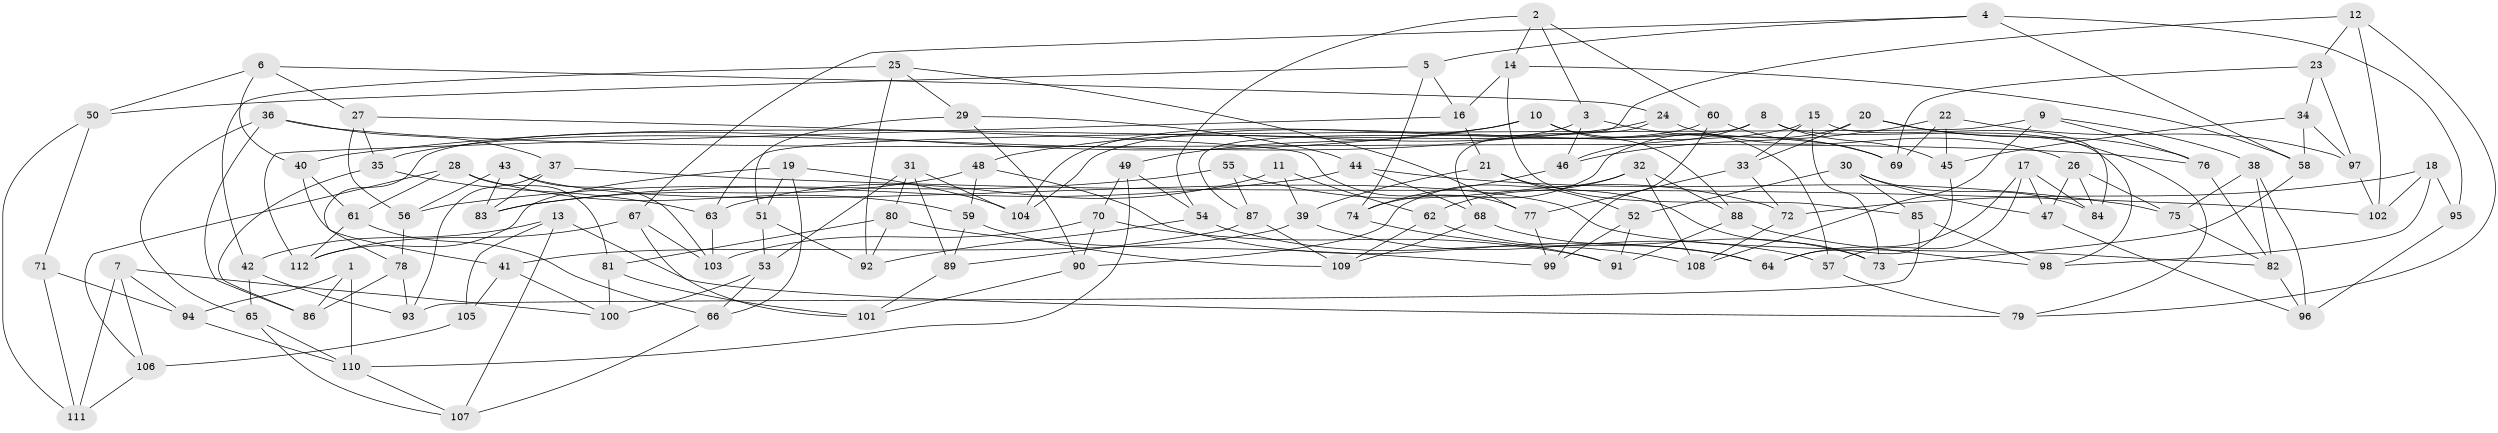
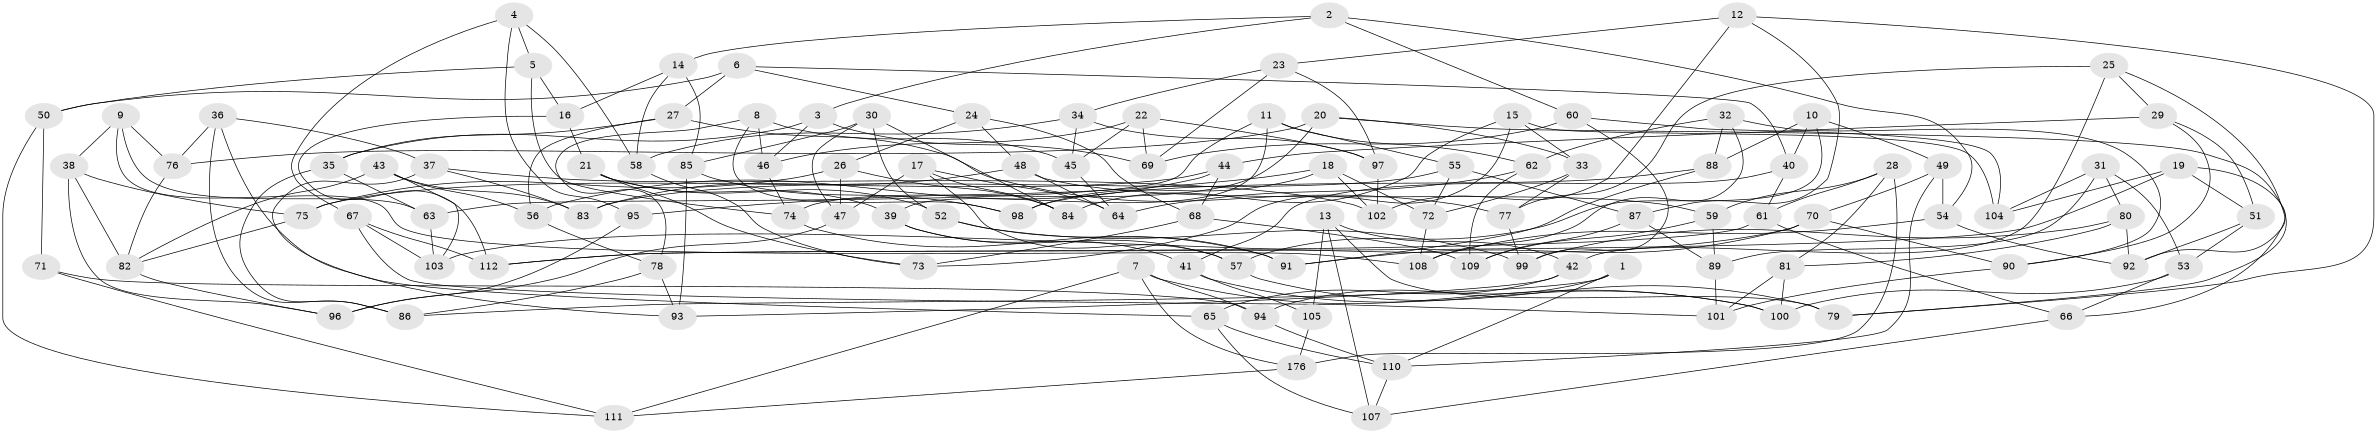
none -> (1399, 153)
(146, 367) -> (1297, 367)
